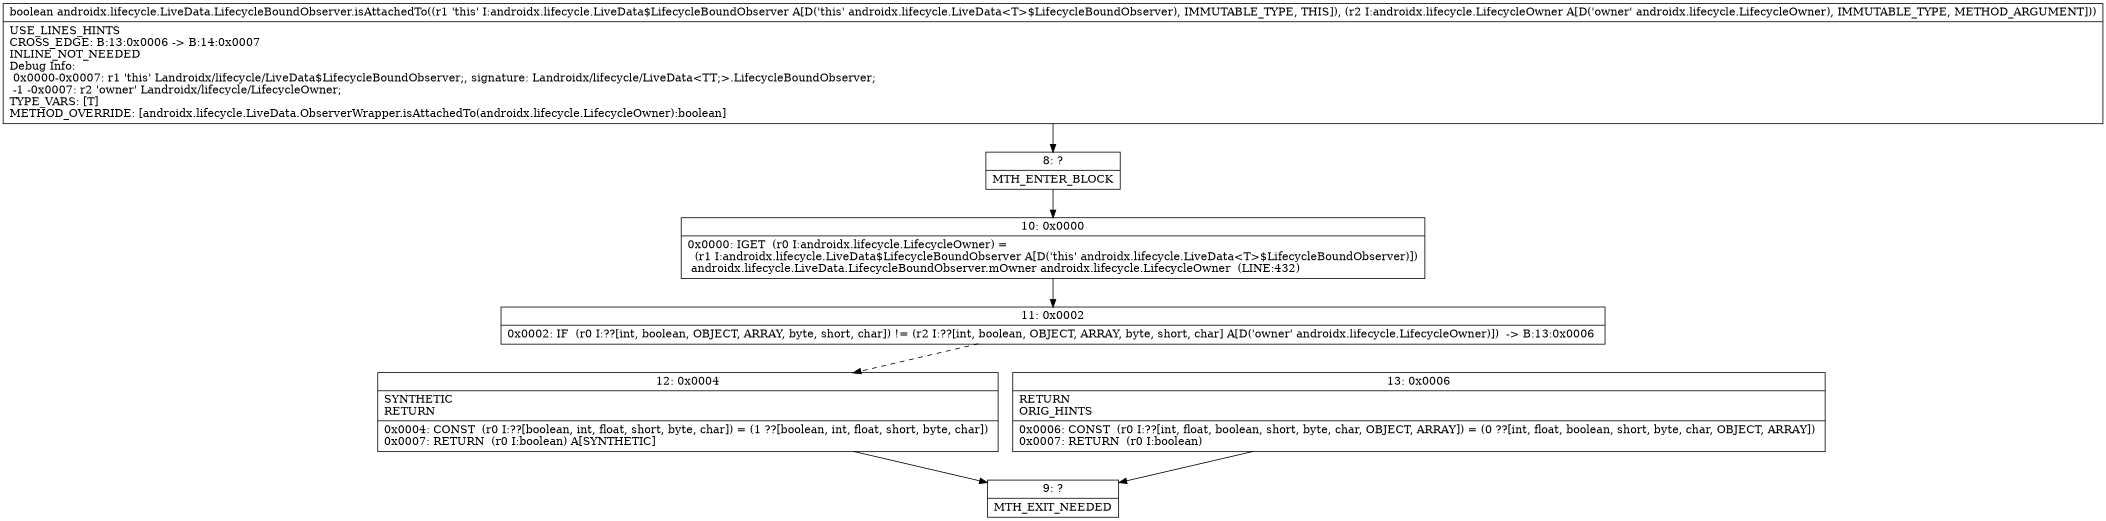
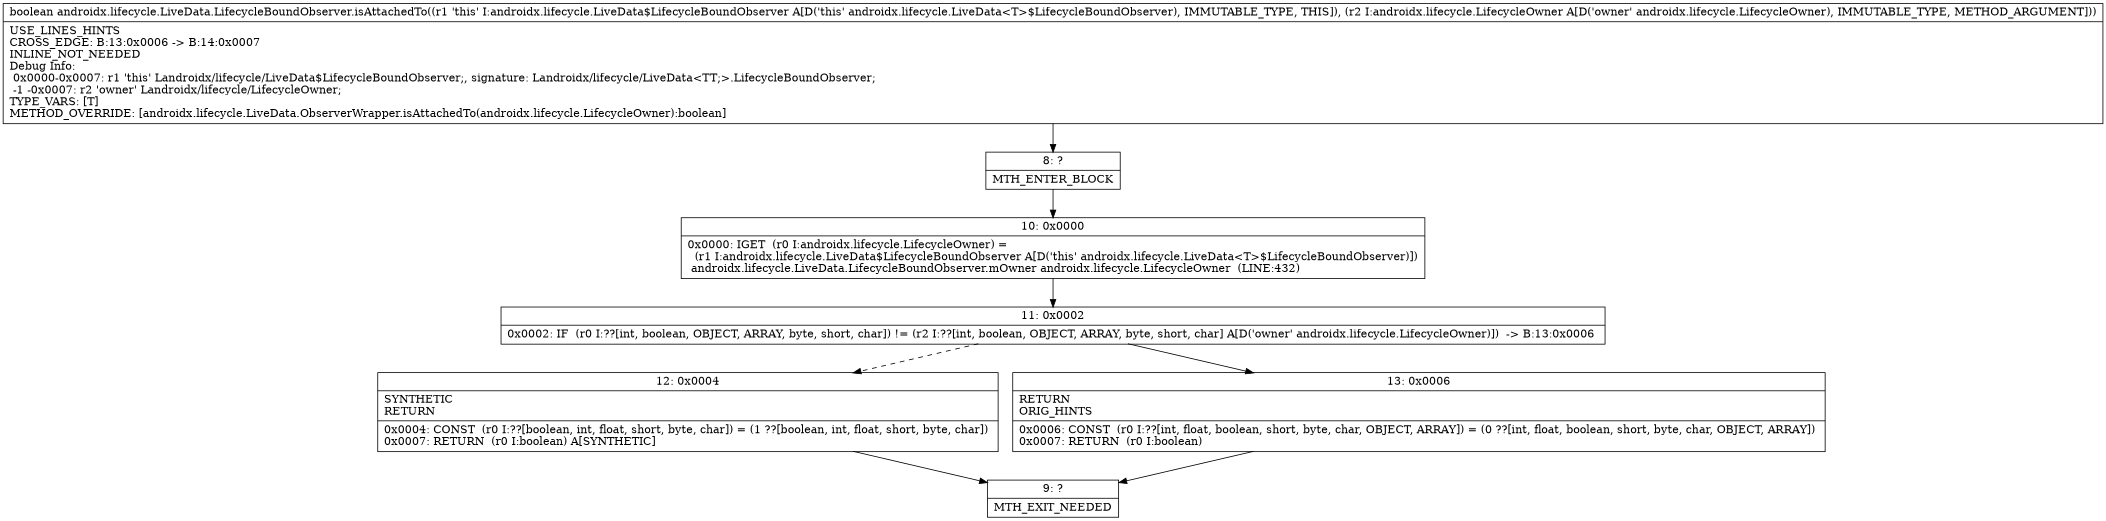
none -> (1187, 357)
